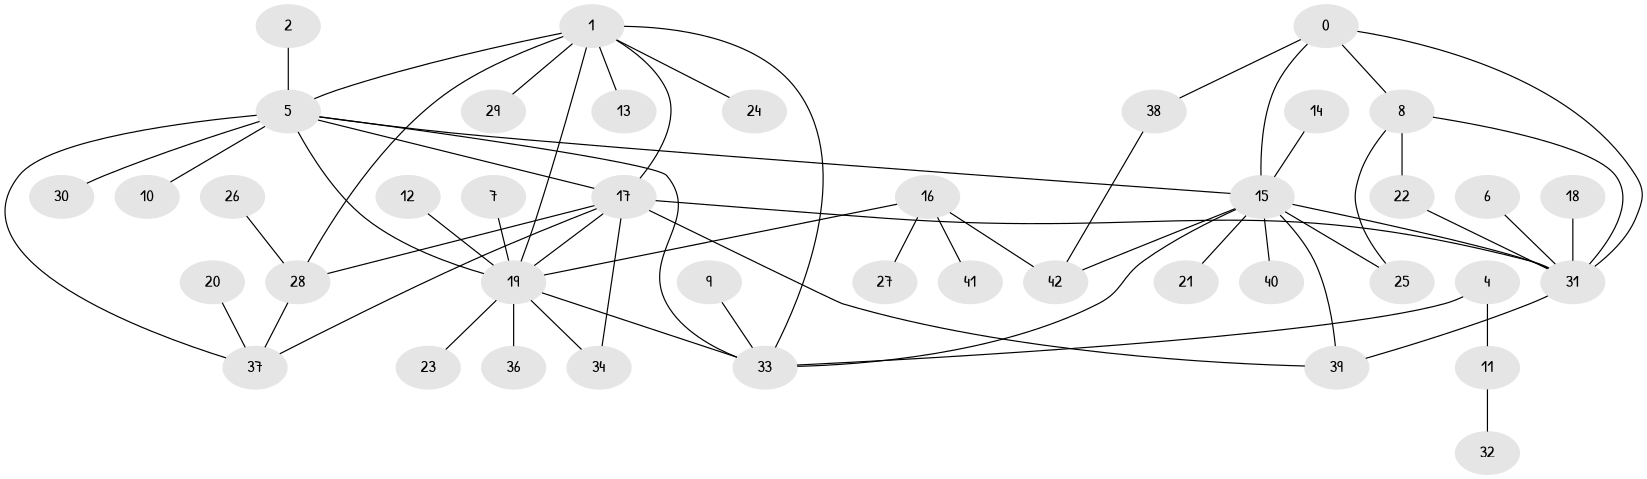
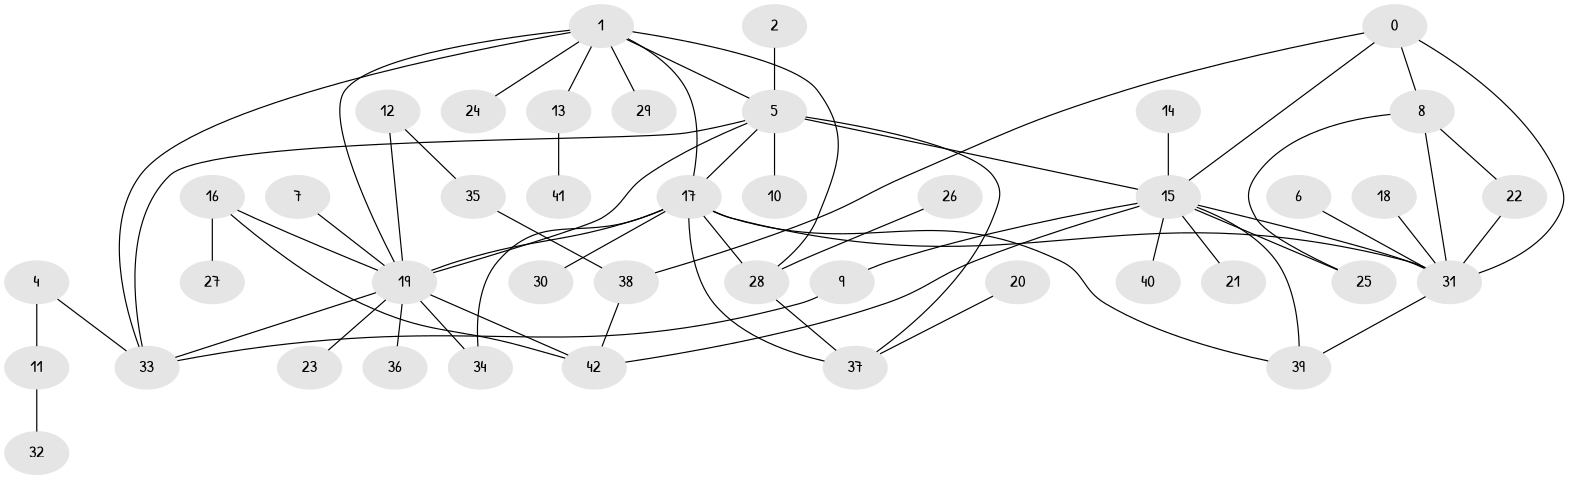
(172, 150) -> (615, 240)
none -> (473, 197)
(949, 240) -> (559, 154)
none -> (499, 325)
(1033, 330) -> (1001, 231)
